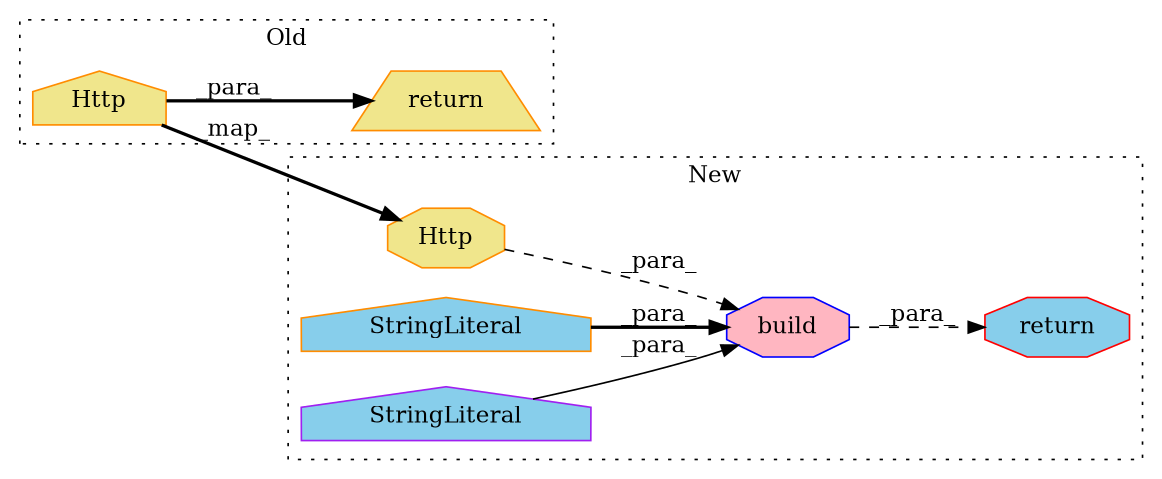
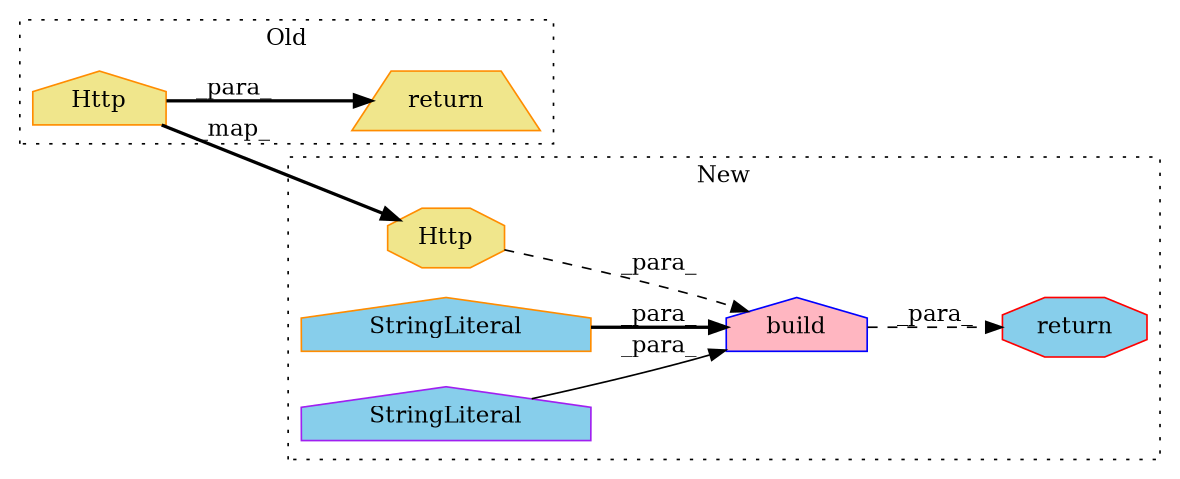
(788, 327) -> (797, 327)
